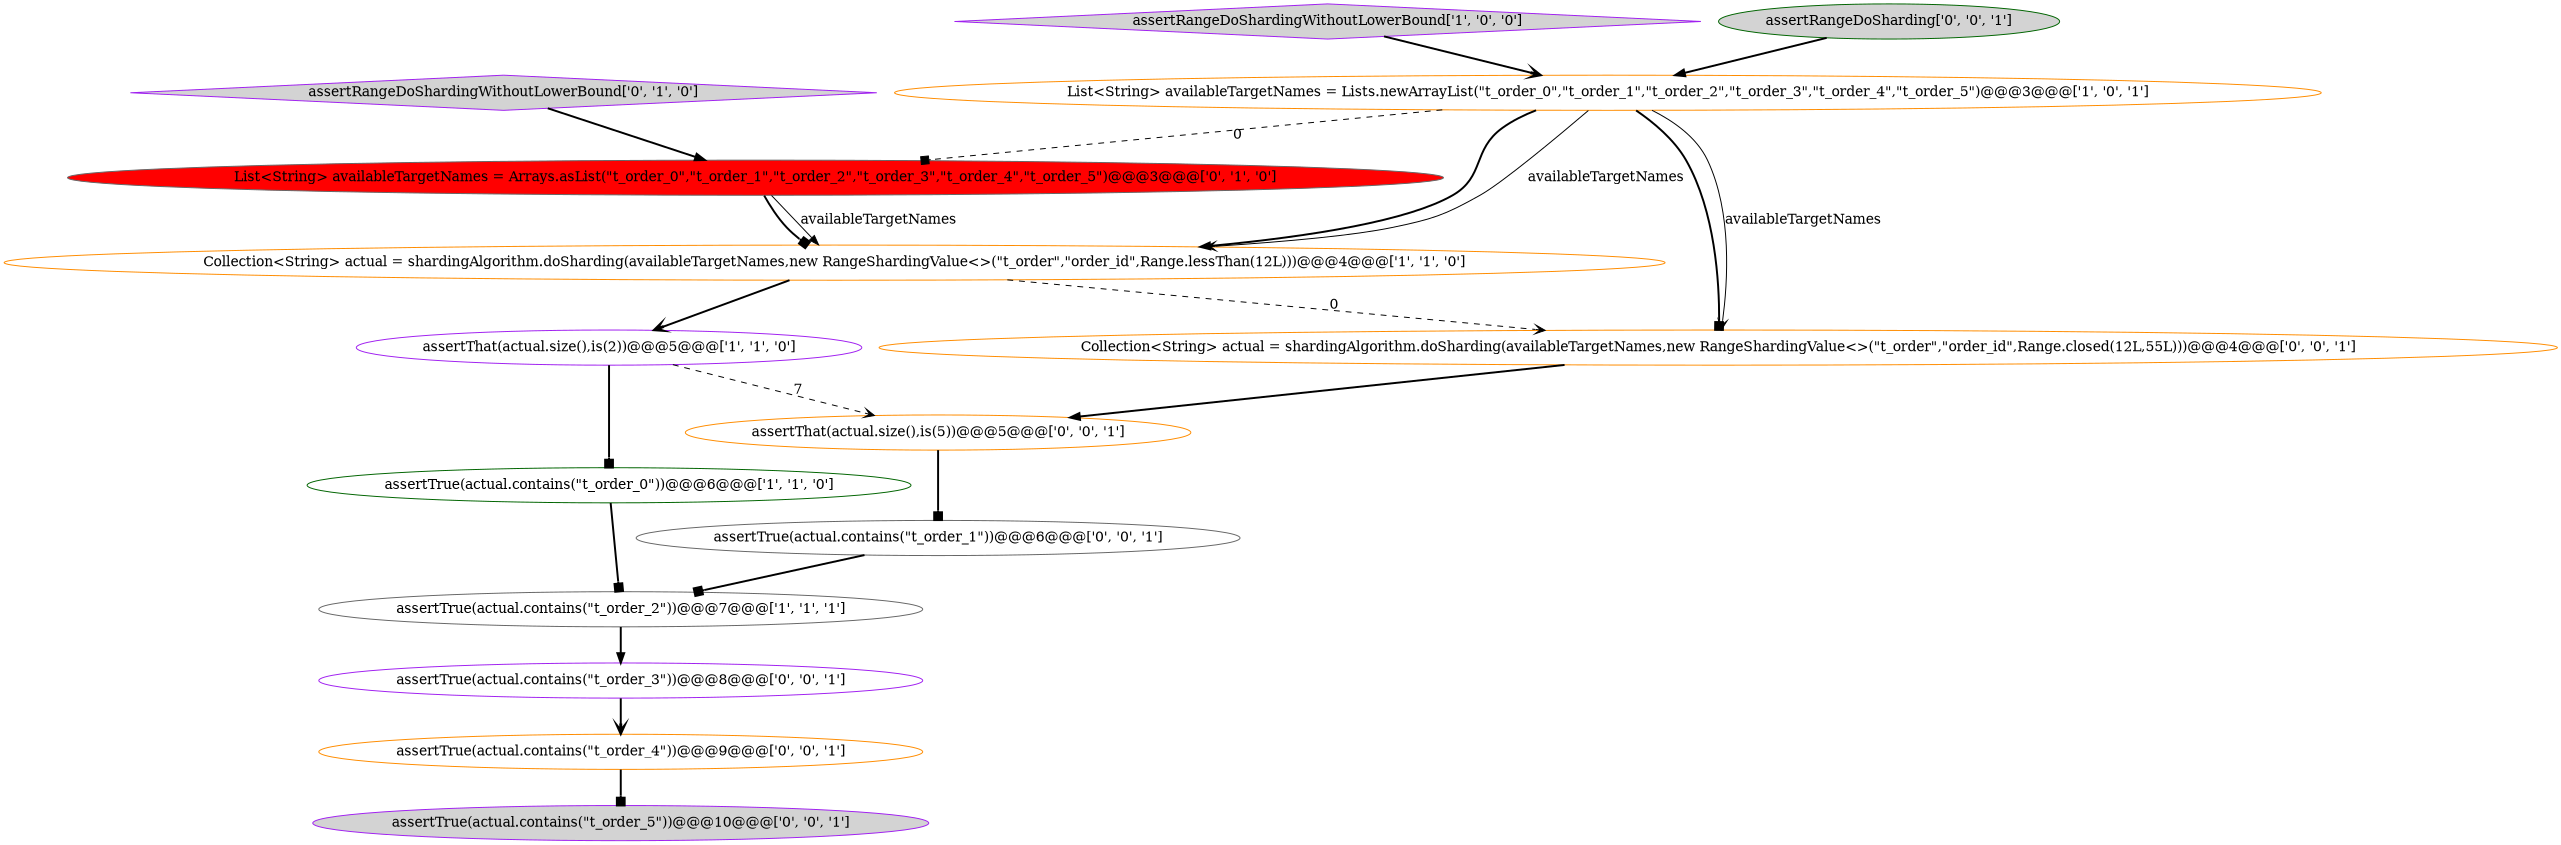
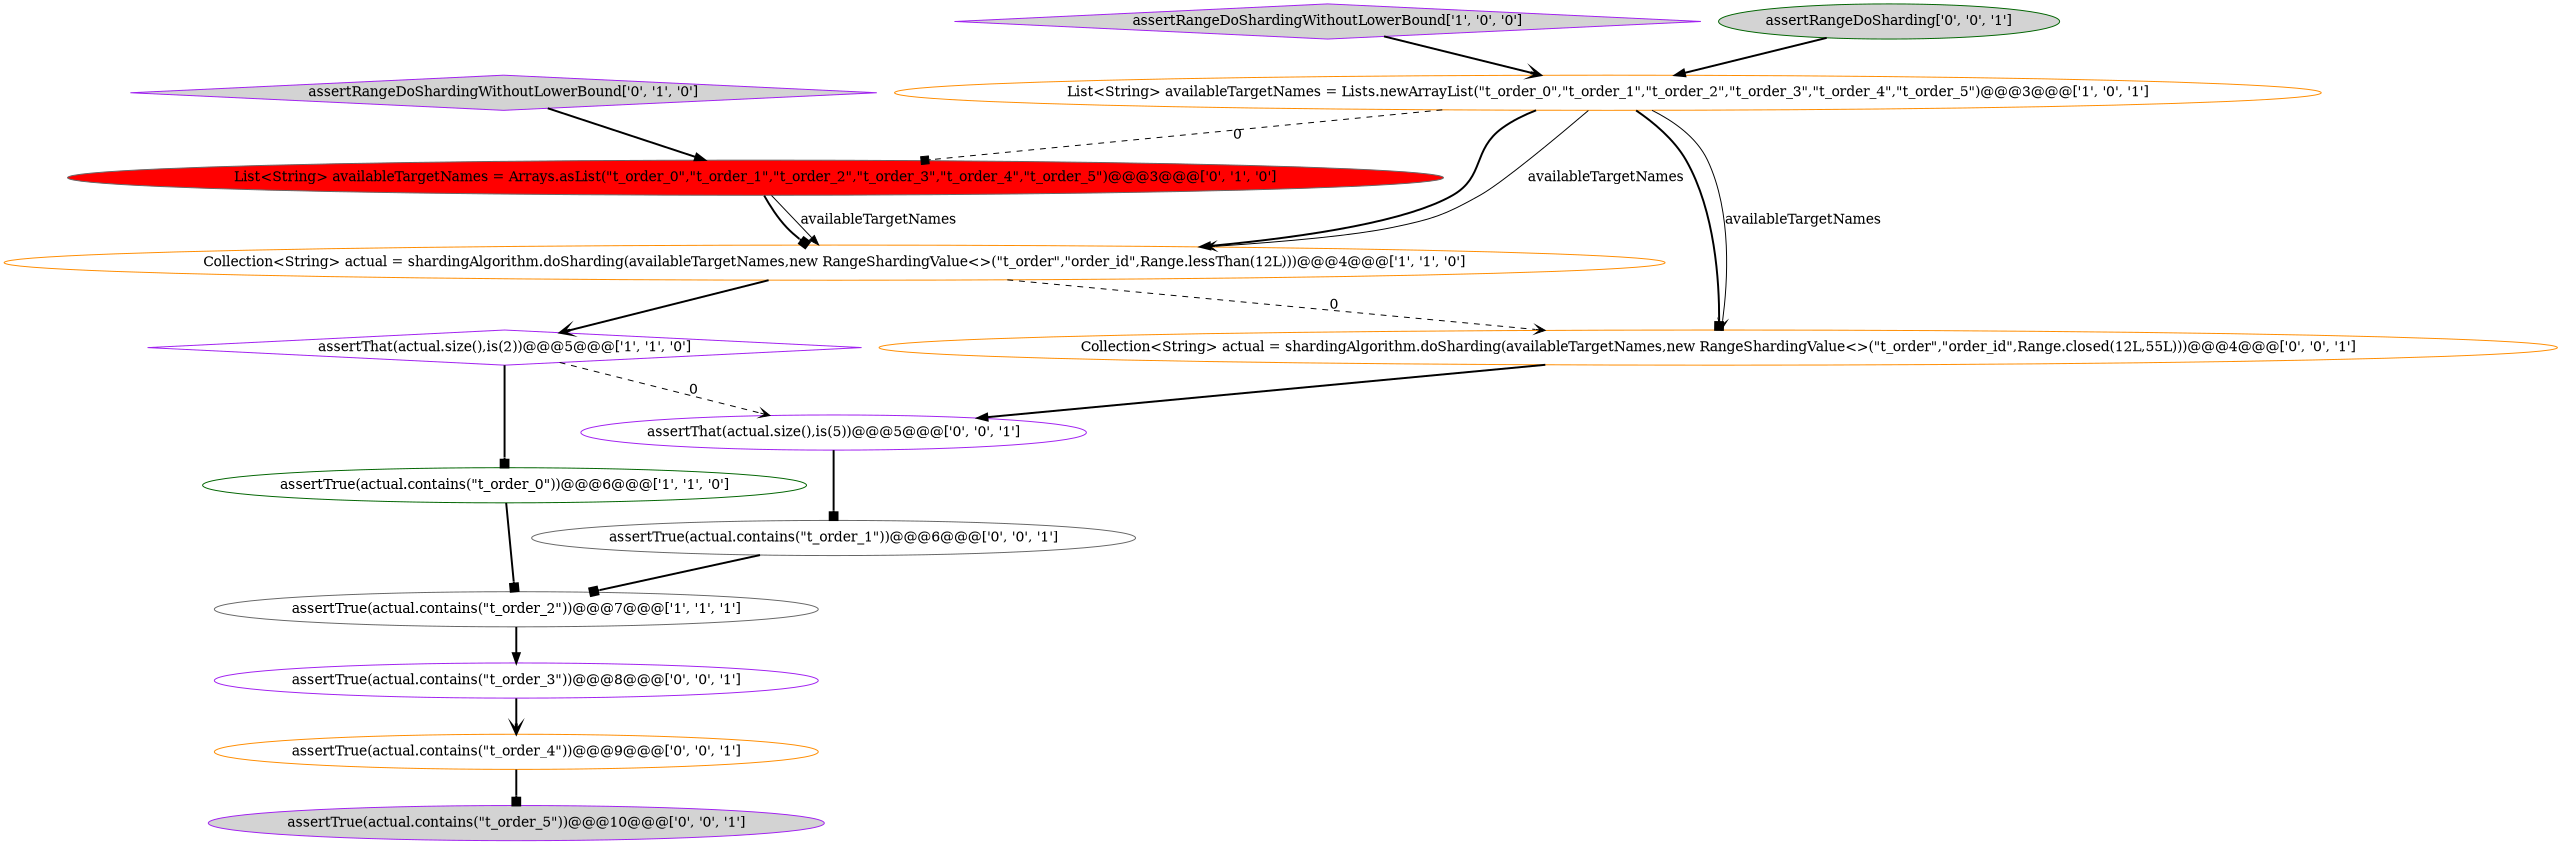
(609, 348) -> (505, 348)
(798, 390) -> (694, 390)
(938, 433) -> (834, 433)
